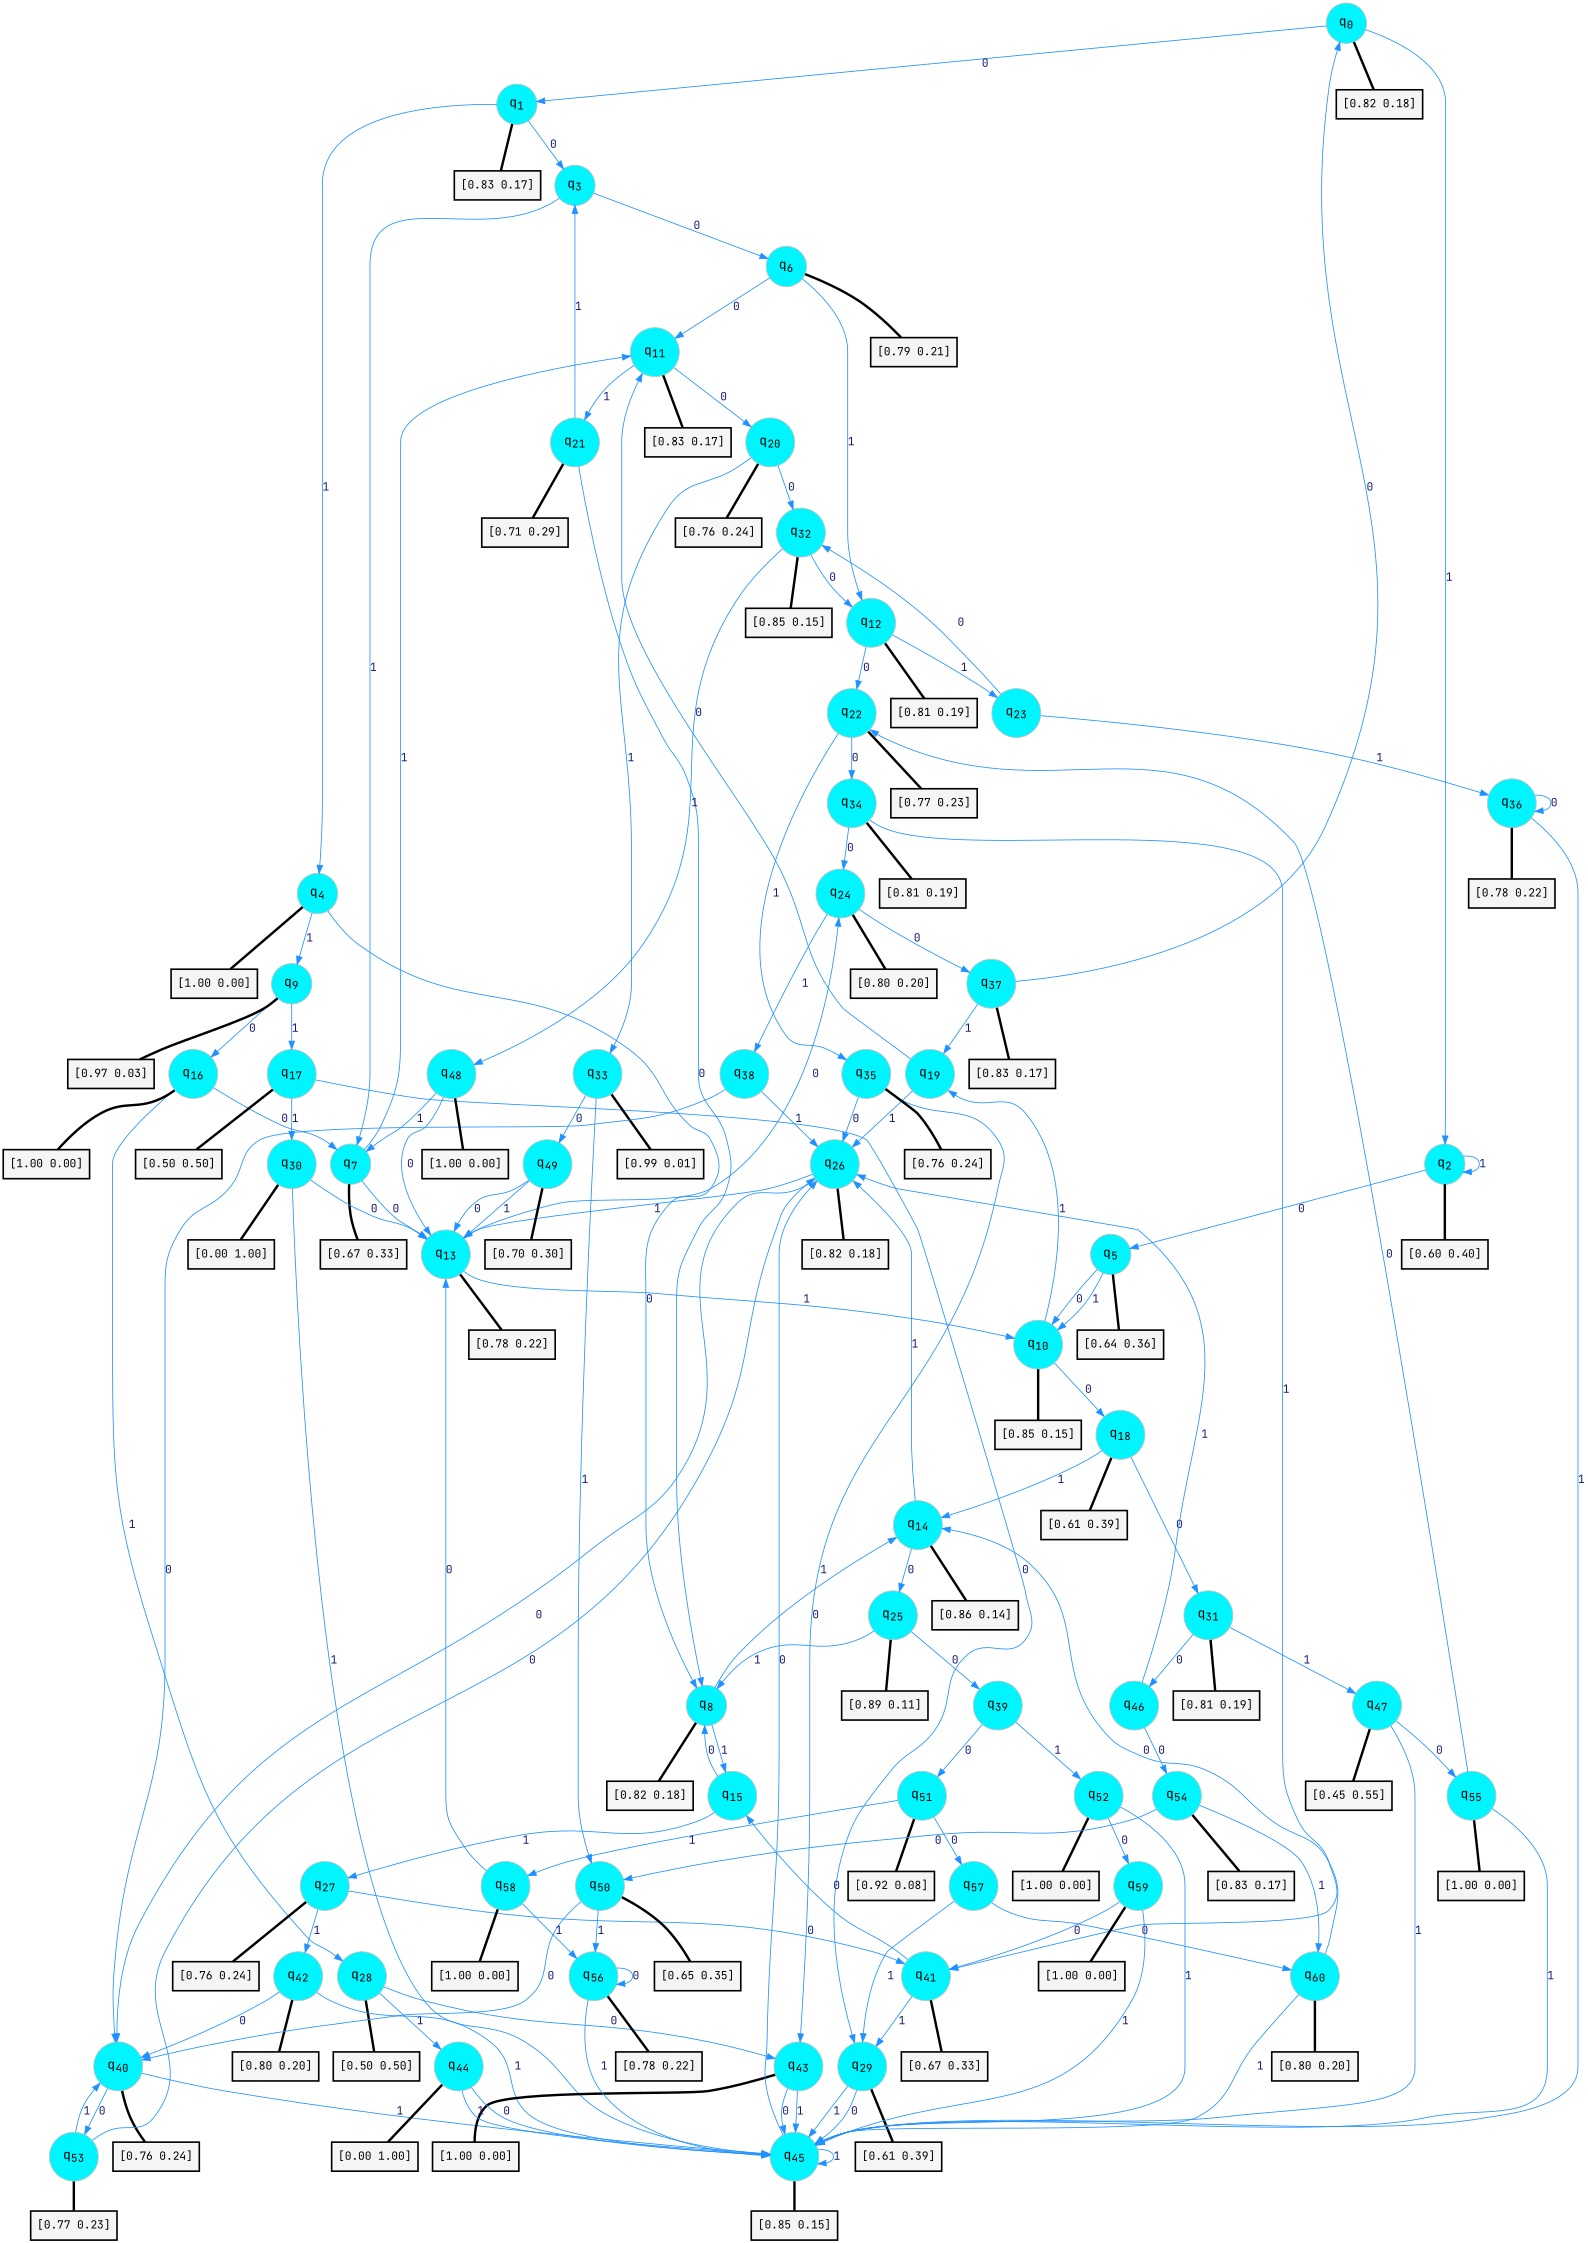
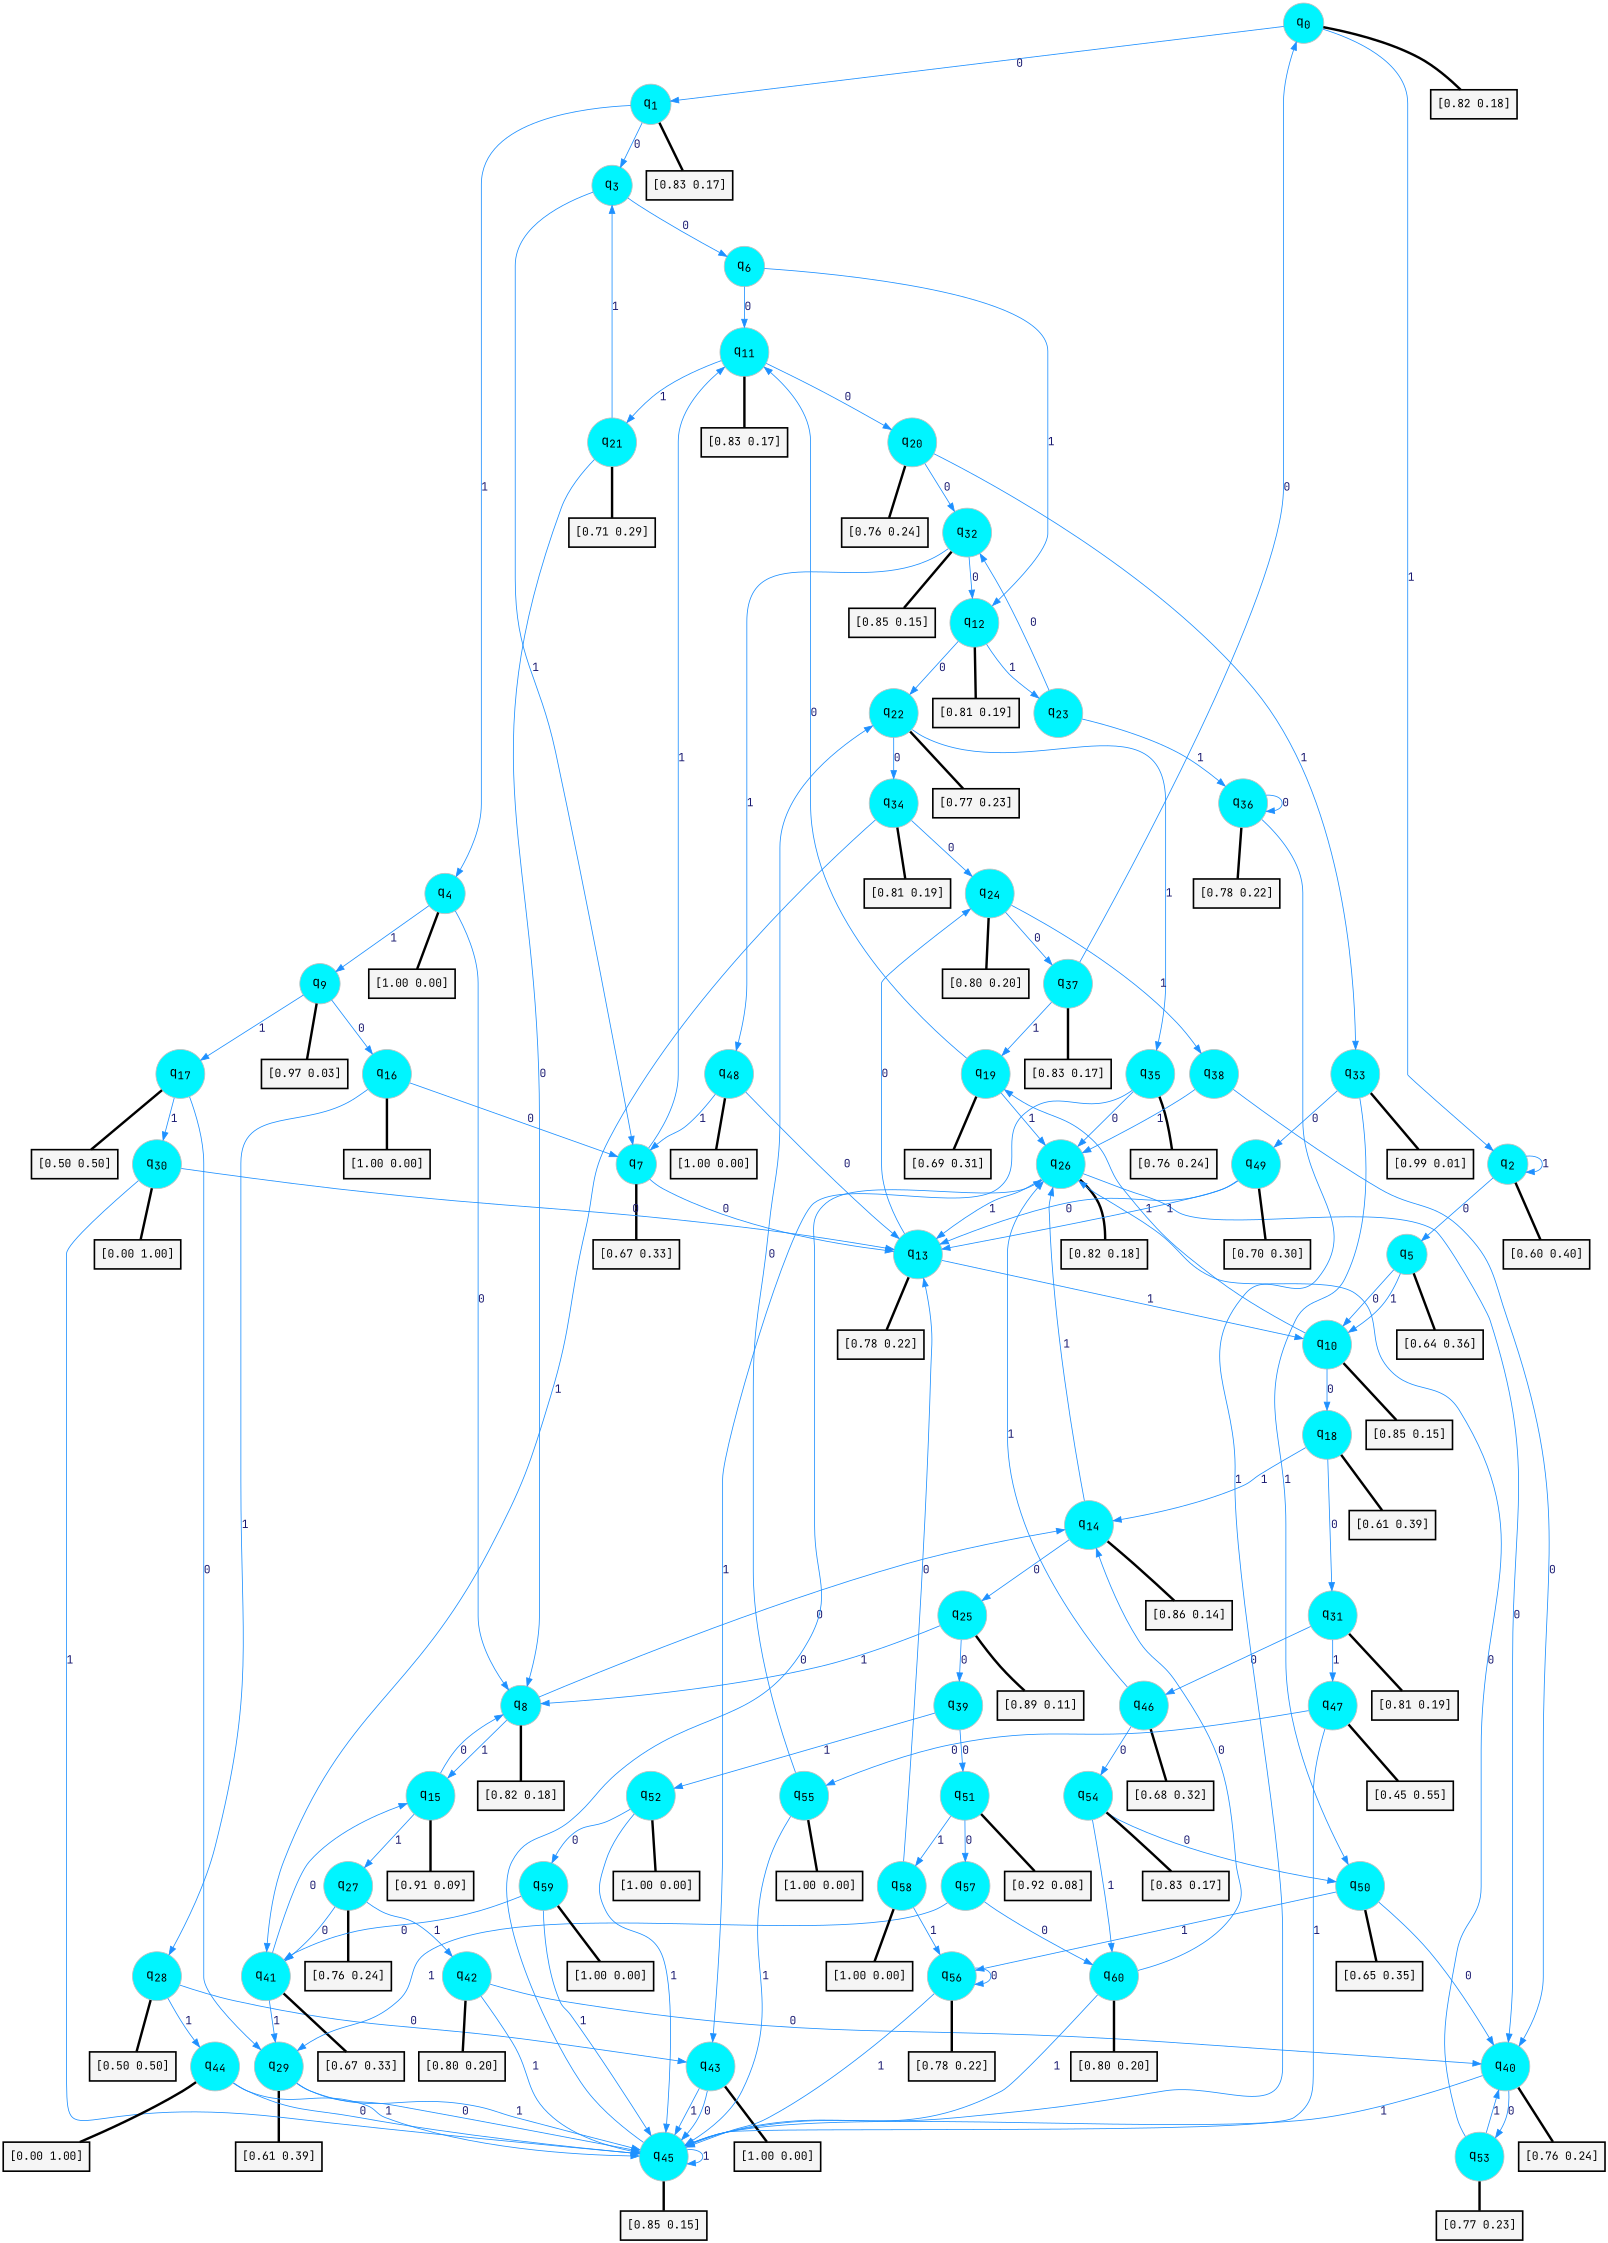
(914, 352) -> none
none -> (948, 1164)
none -> (1170, 1796)
none -> (431, 1886)
